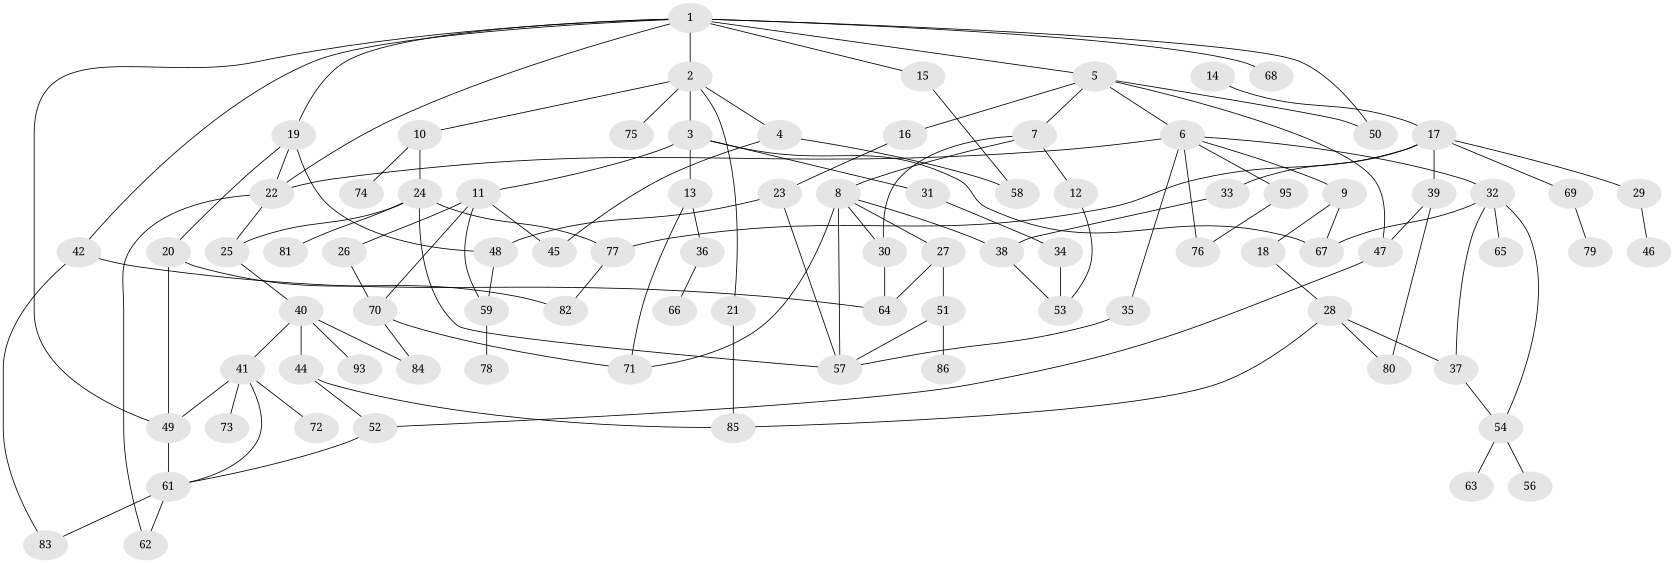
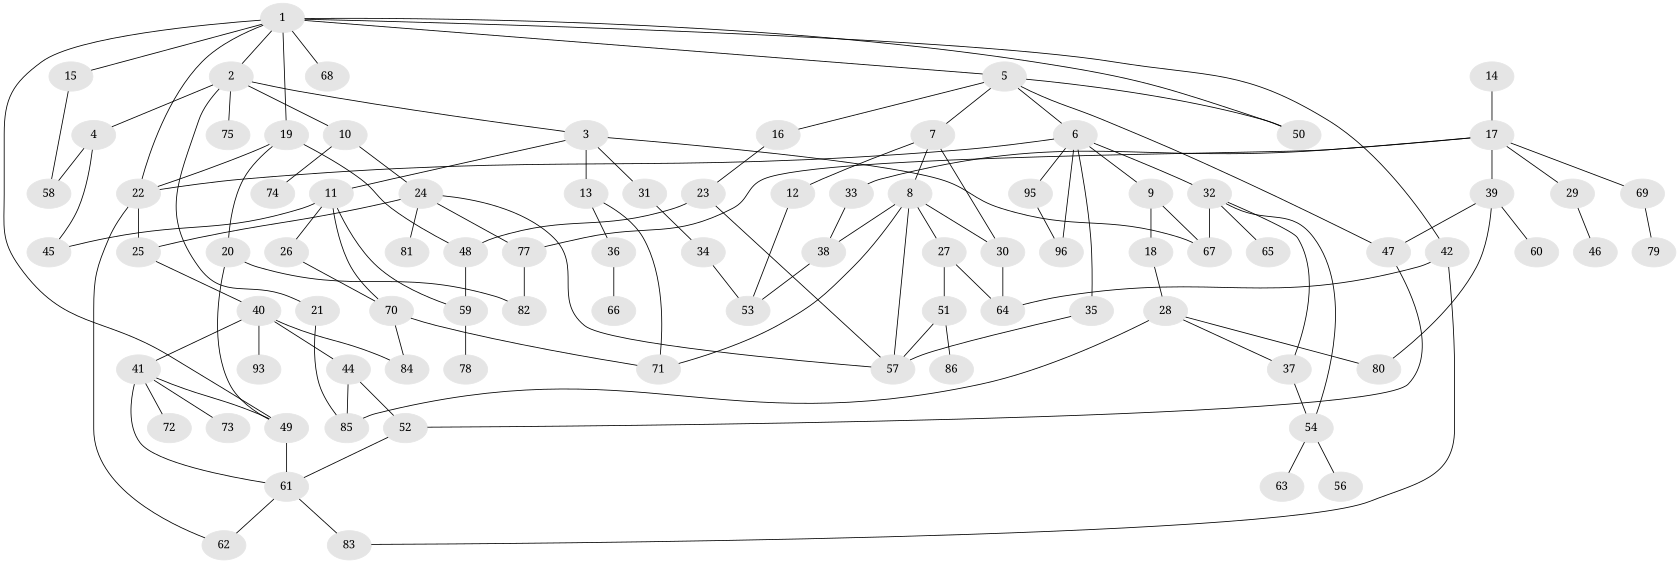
(1198, 252) -> (1061, 252)
none -> (1537, 252)
